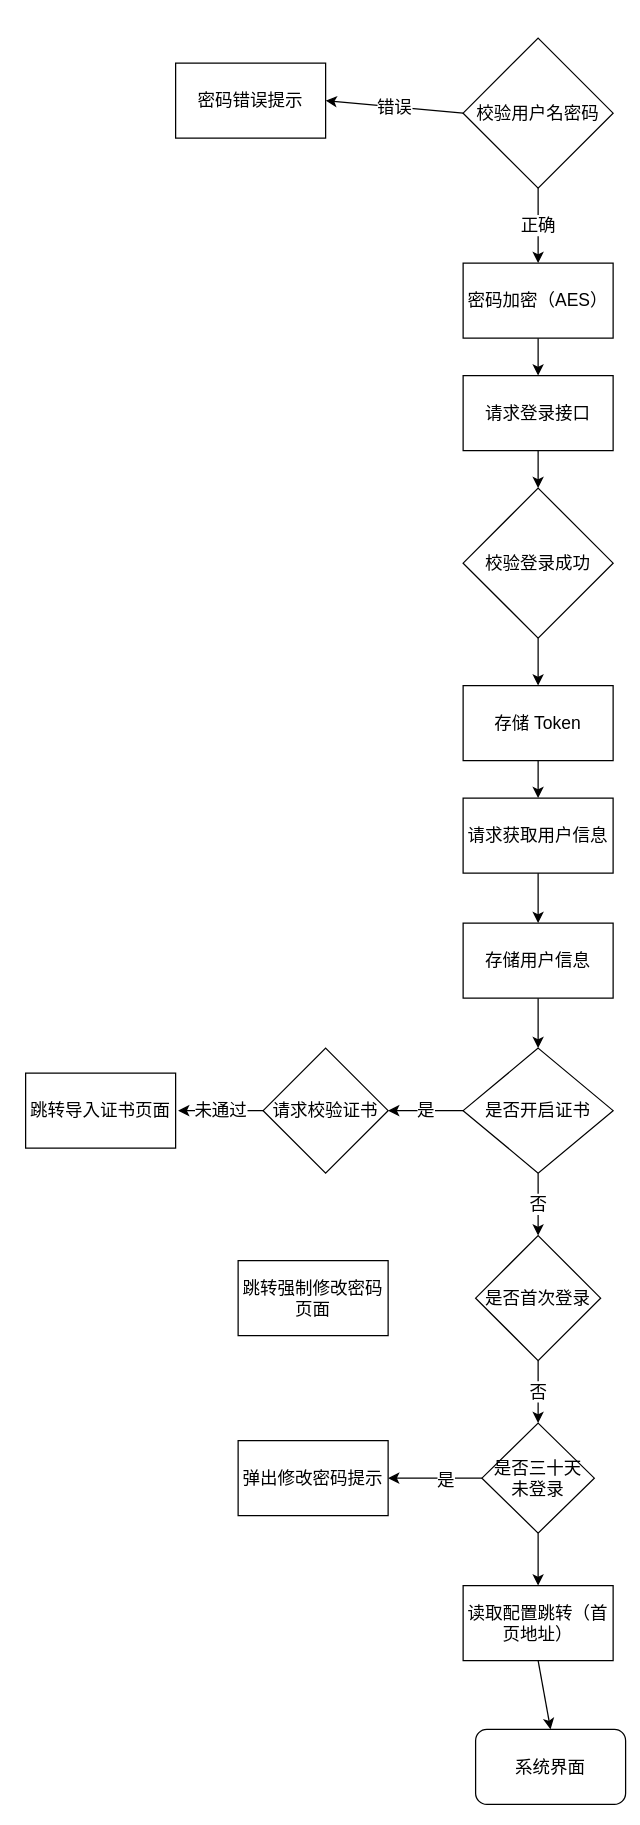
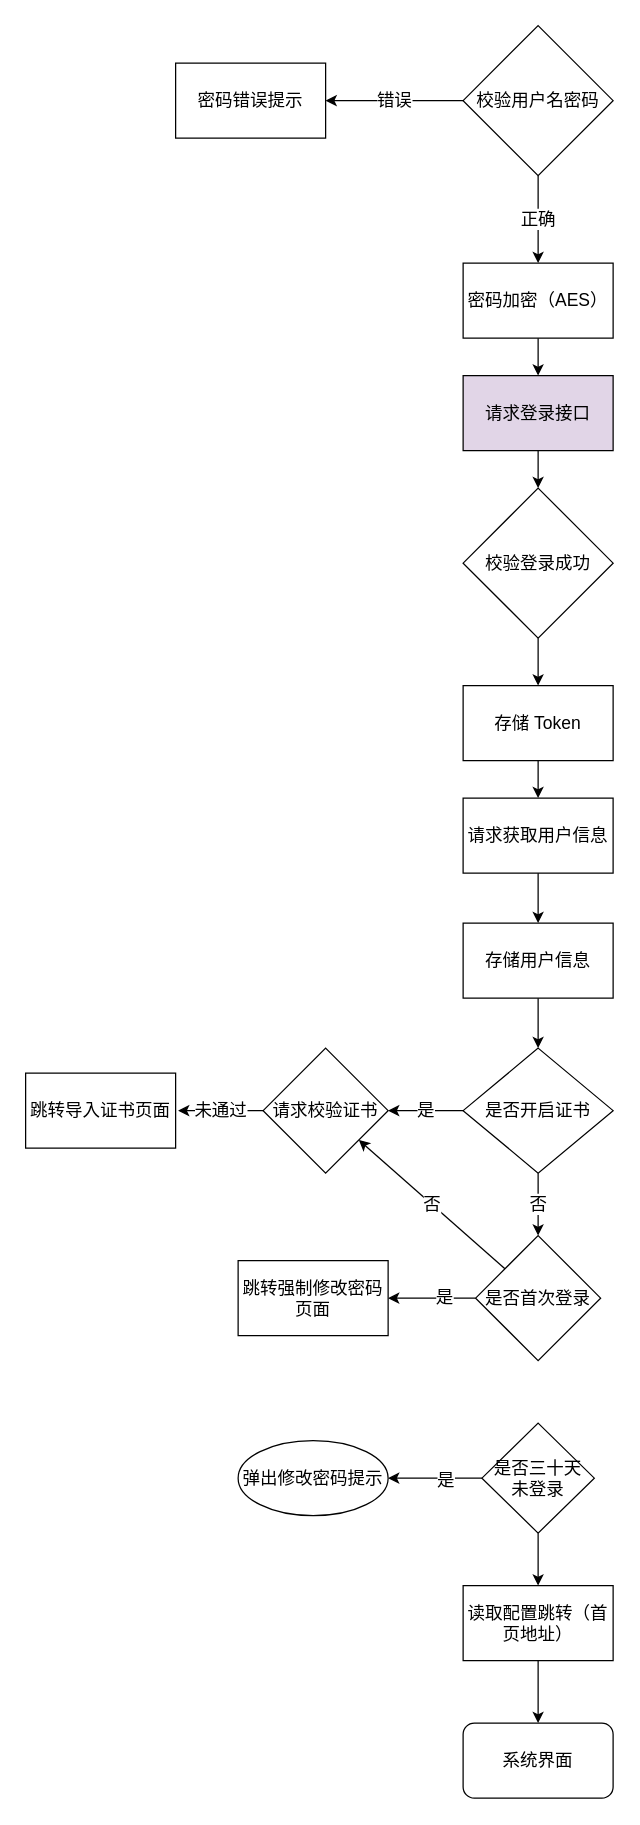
(538, 113) -> (538, 101)
(538, 413) -> (538, 413)
none -> (436, 1298)
(538, 1388) -> (435, 1207)
(313, 1478) -> (313, 1478)
(551, 1767) -> (538, 1761)
